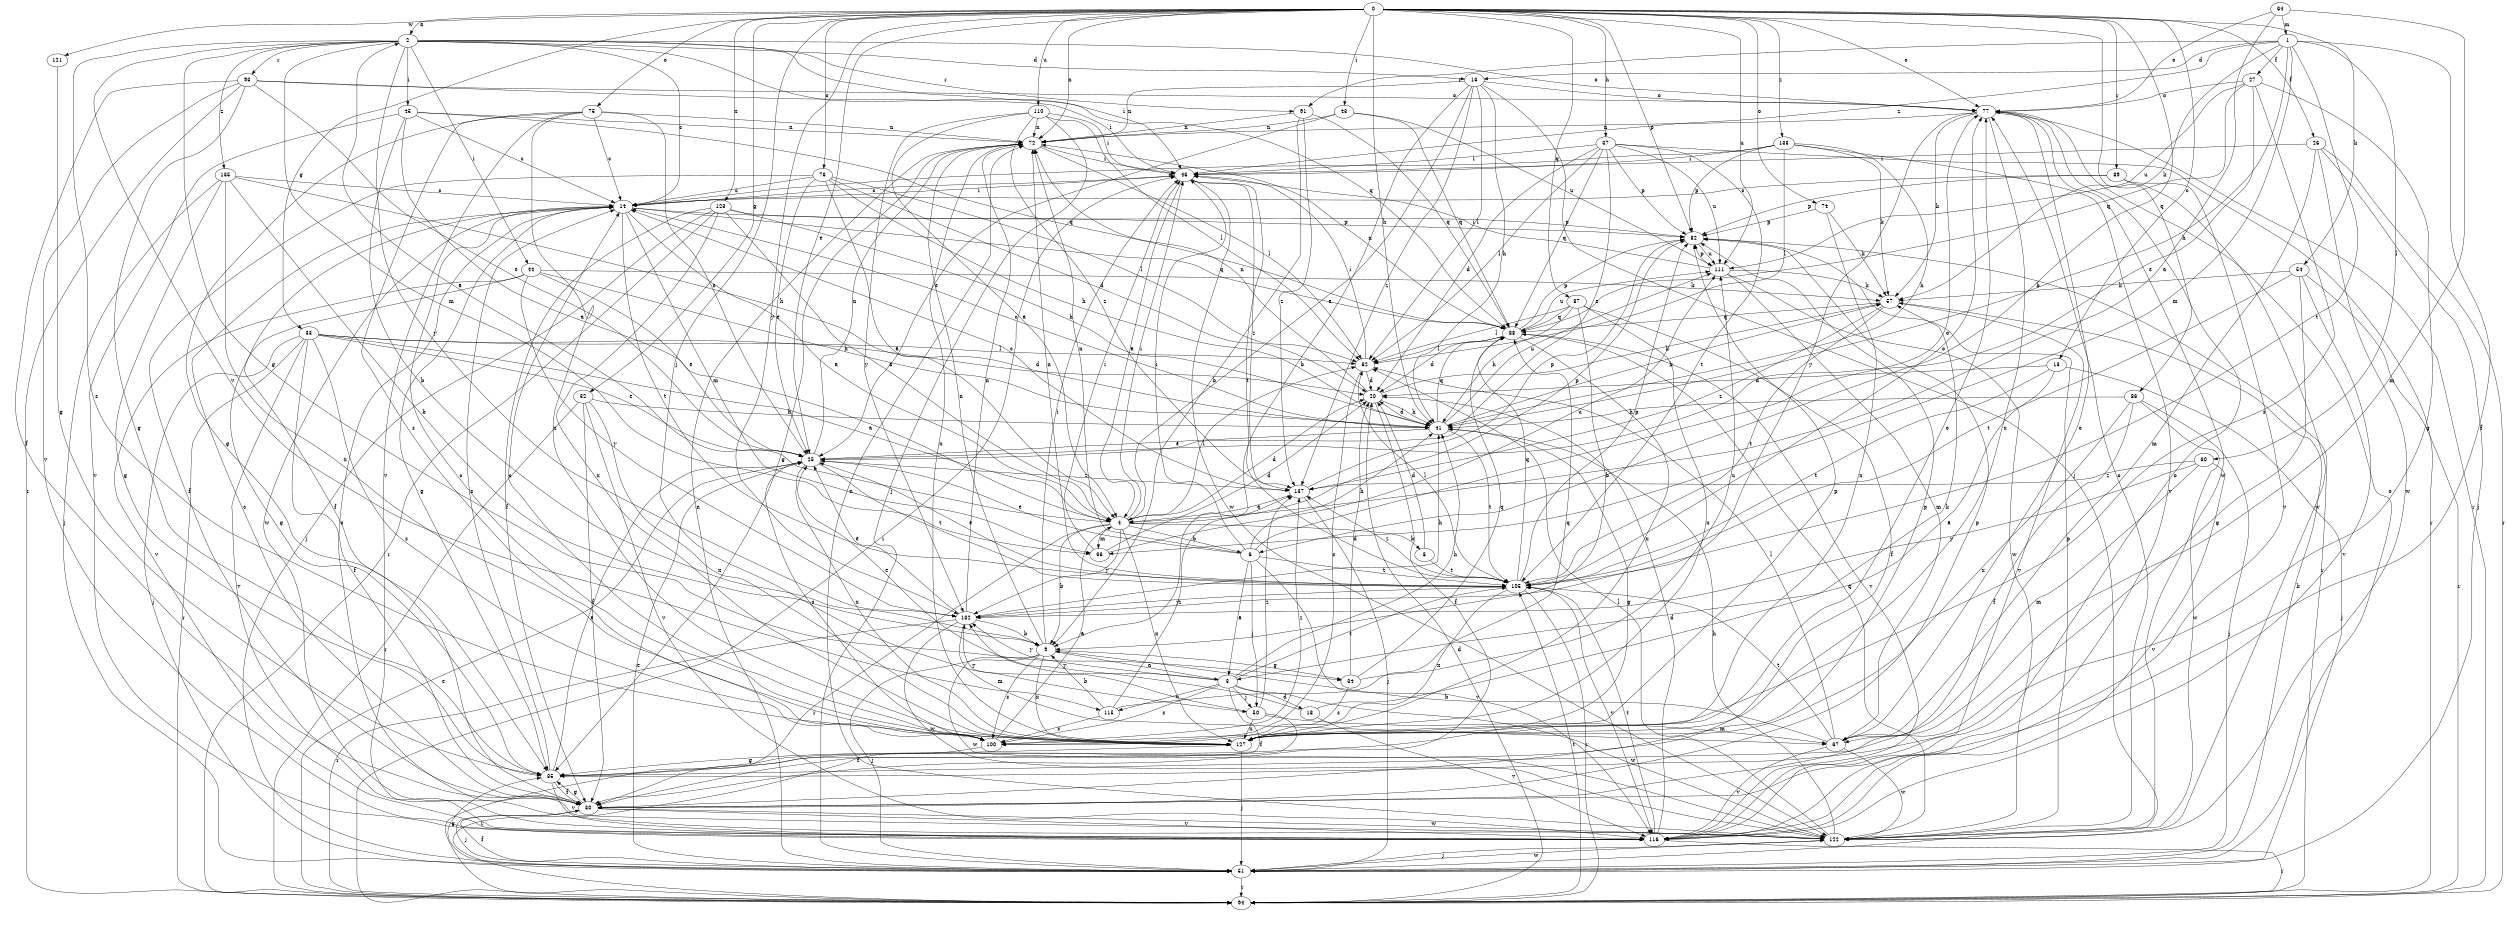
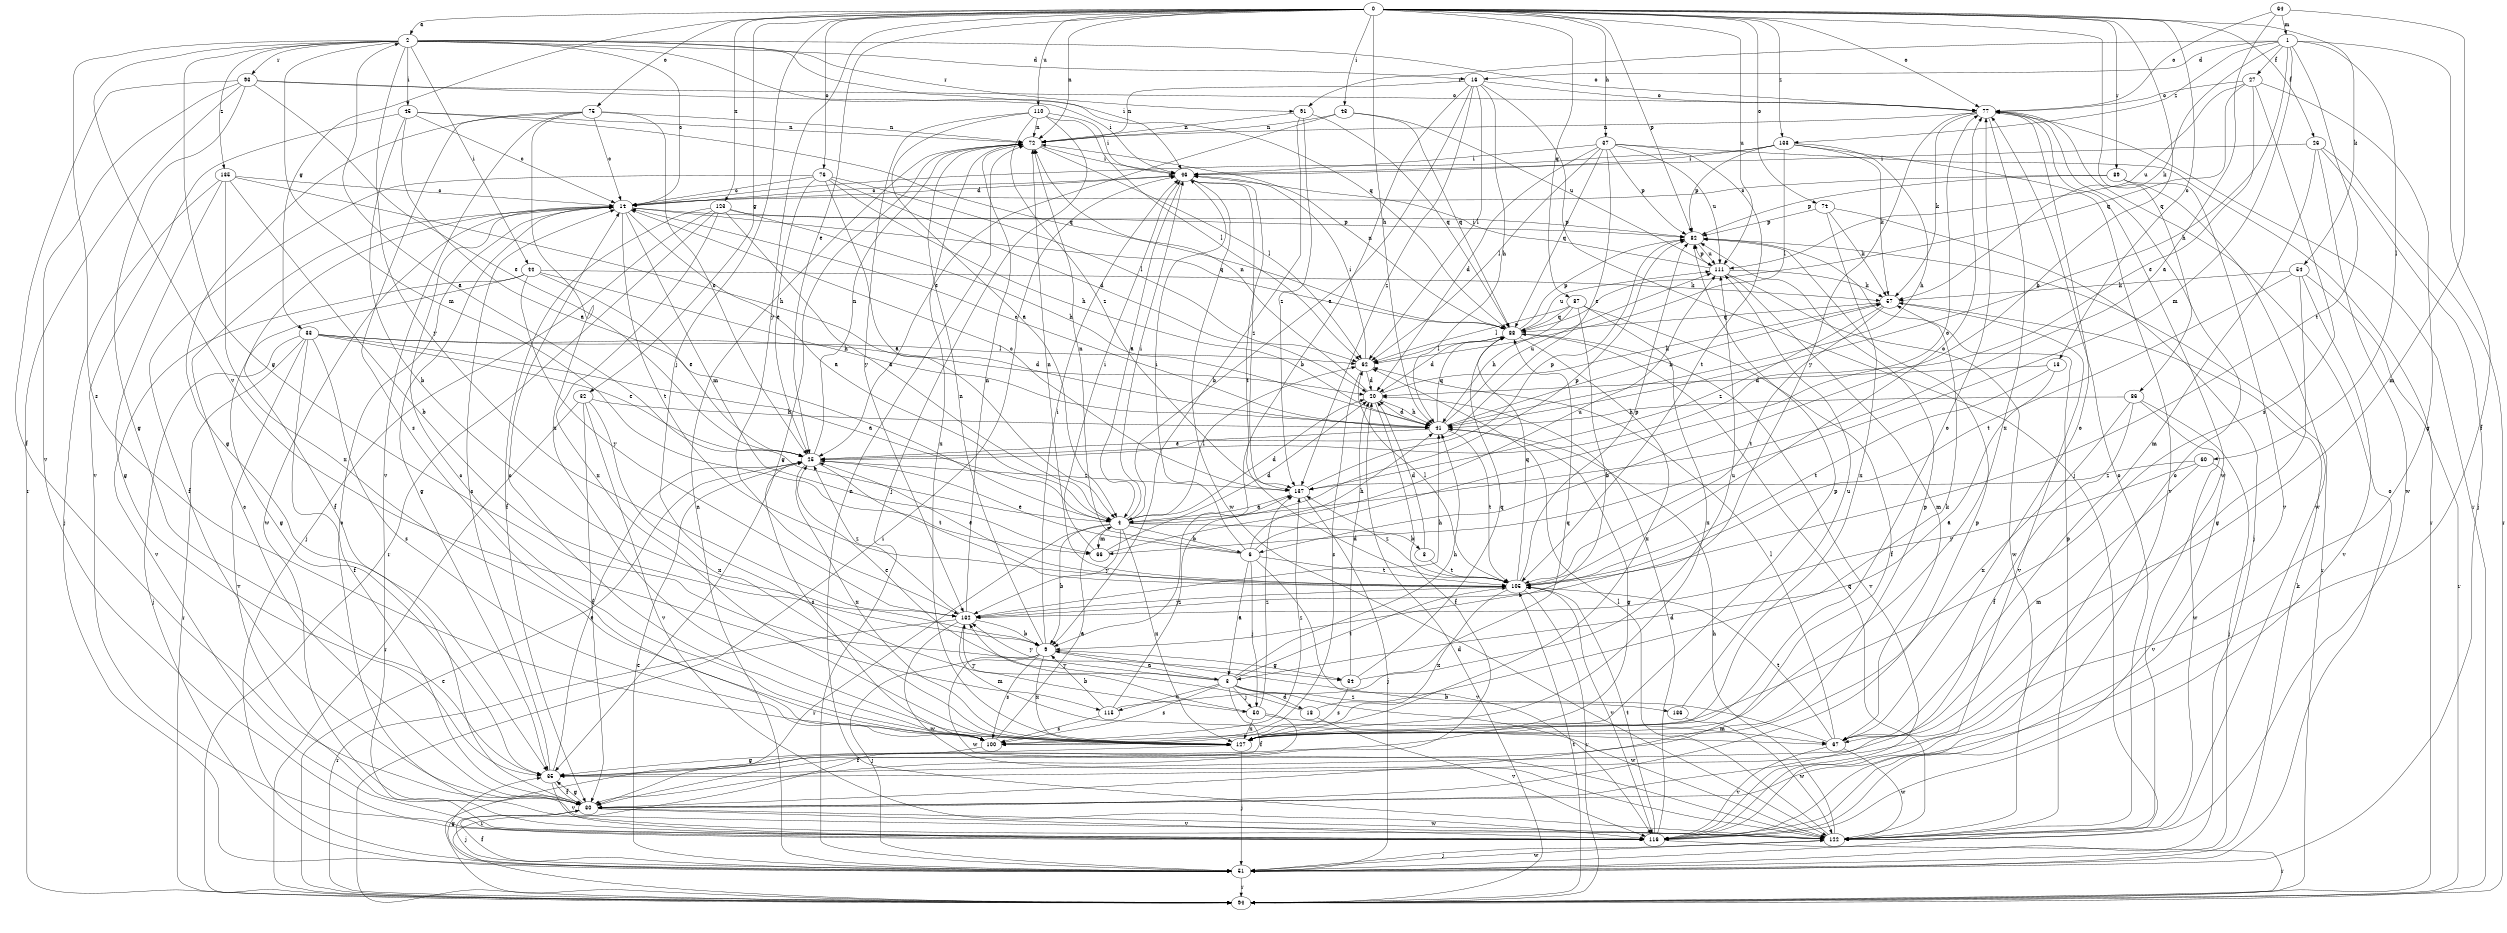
(57, 60) -> none
(1769, 118) -> (2059, 120)
(979, 191) -> (979, 191)
(857, 539) -> (857, 539)
none -> (1678, 713)
(2092, 867) -> (2176, 847)
